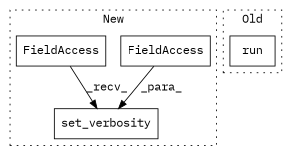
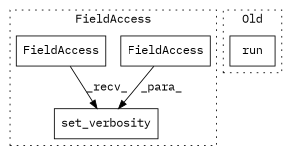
(113, 20) -> (113, 20)
